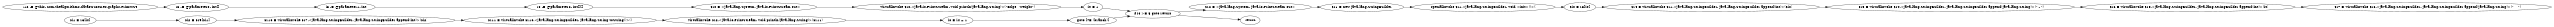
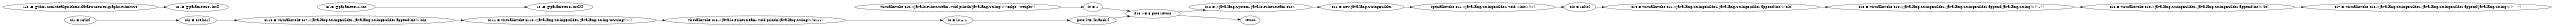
(272, 7) -> none
(756, 7) -> none
